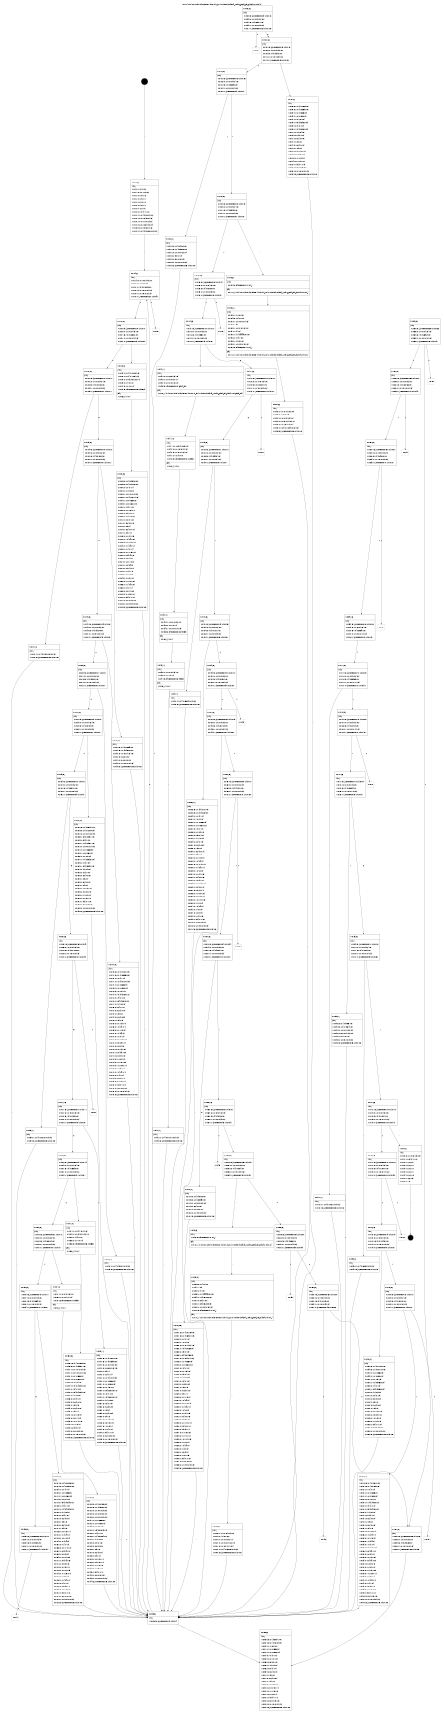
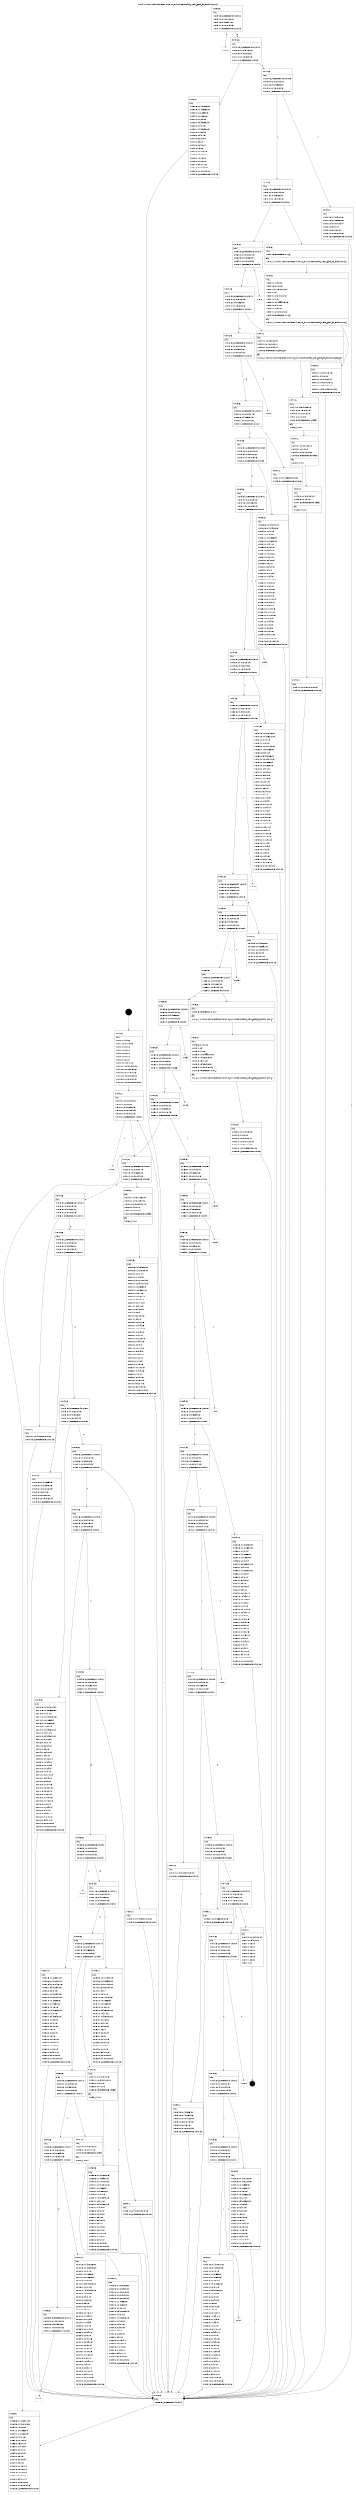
(425, 936) -> (179, 1137)
none -> (247, 1601)
